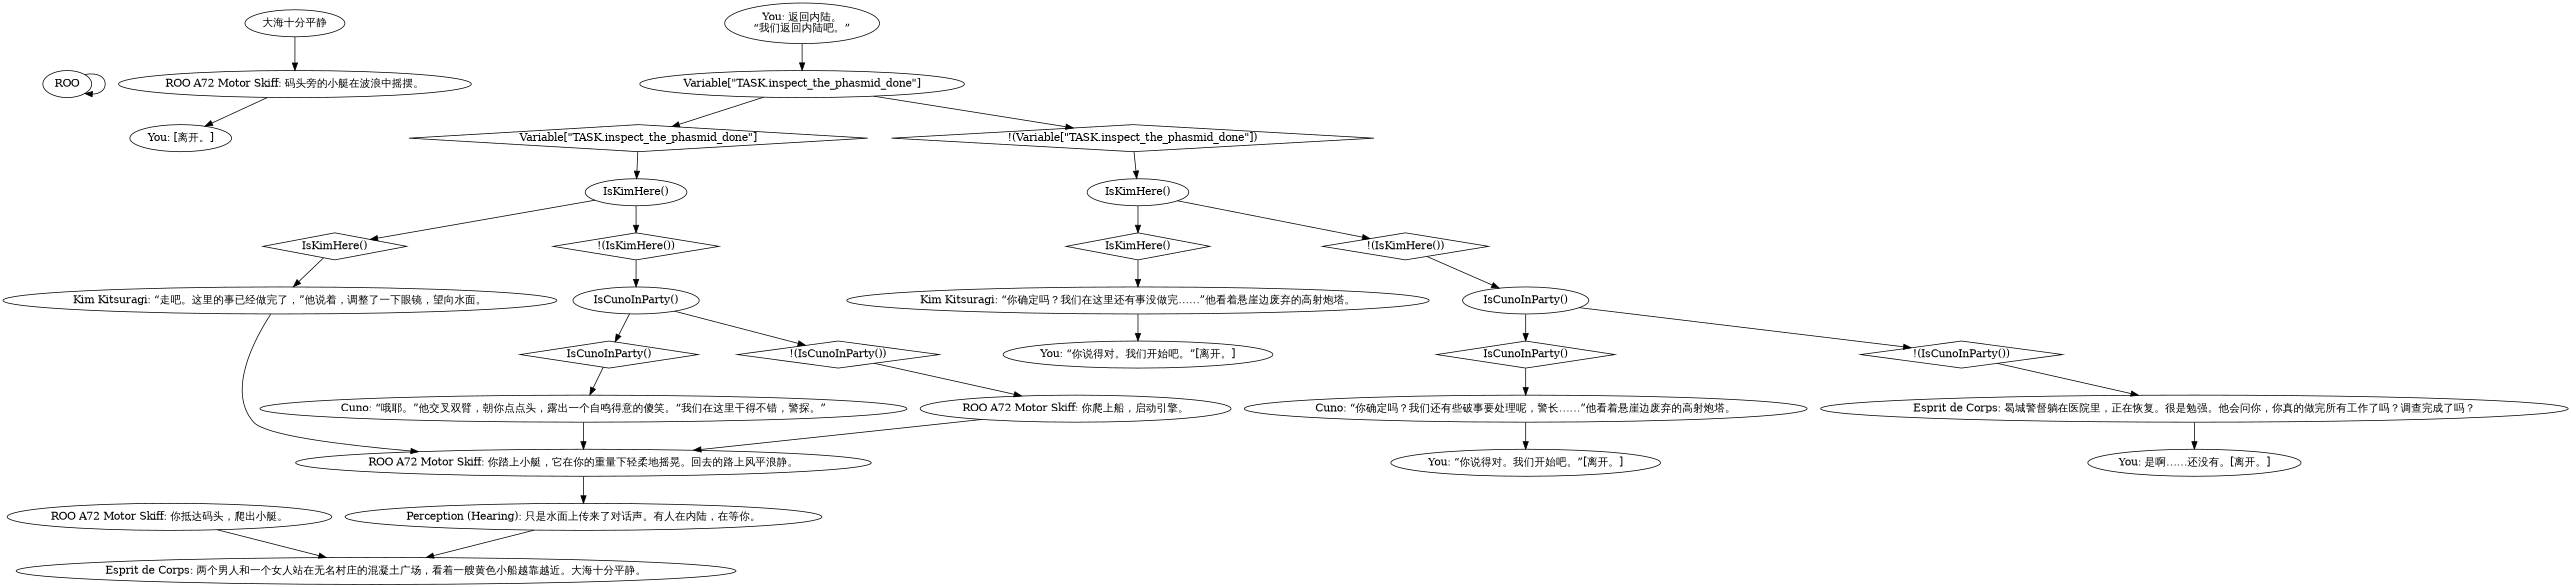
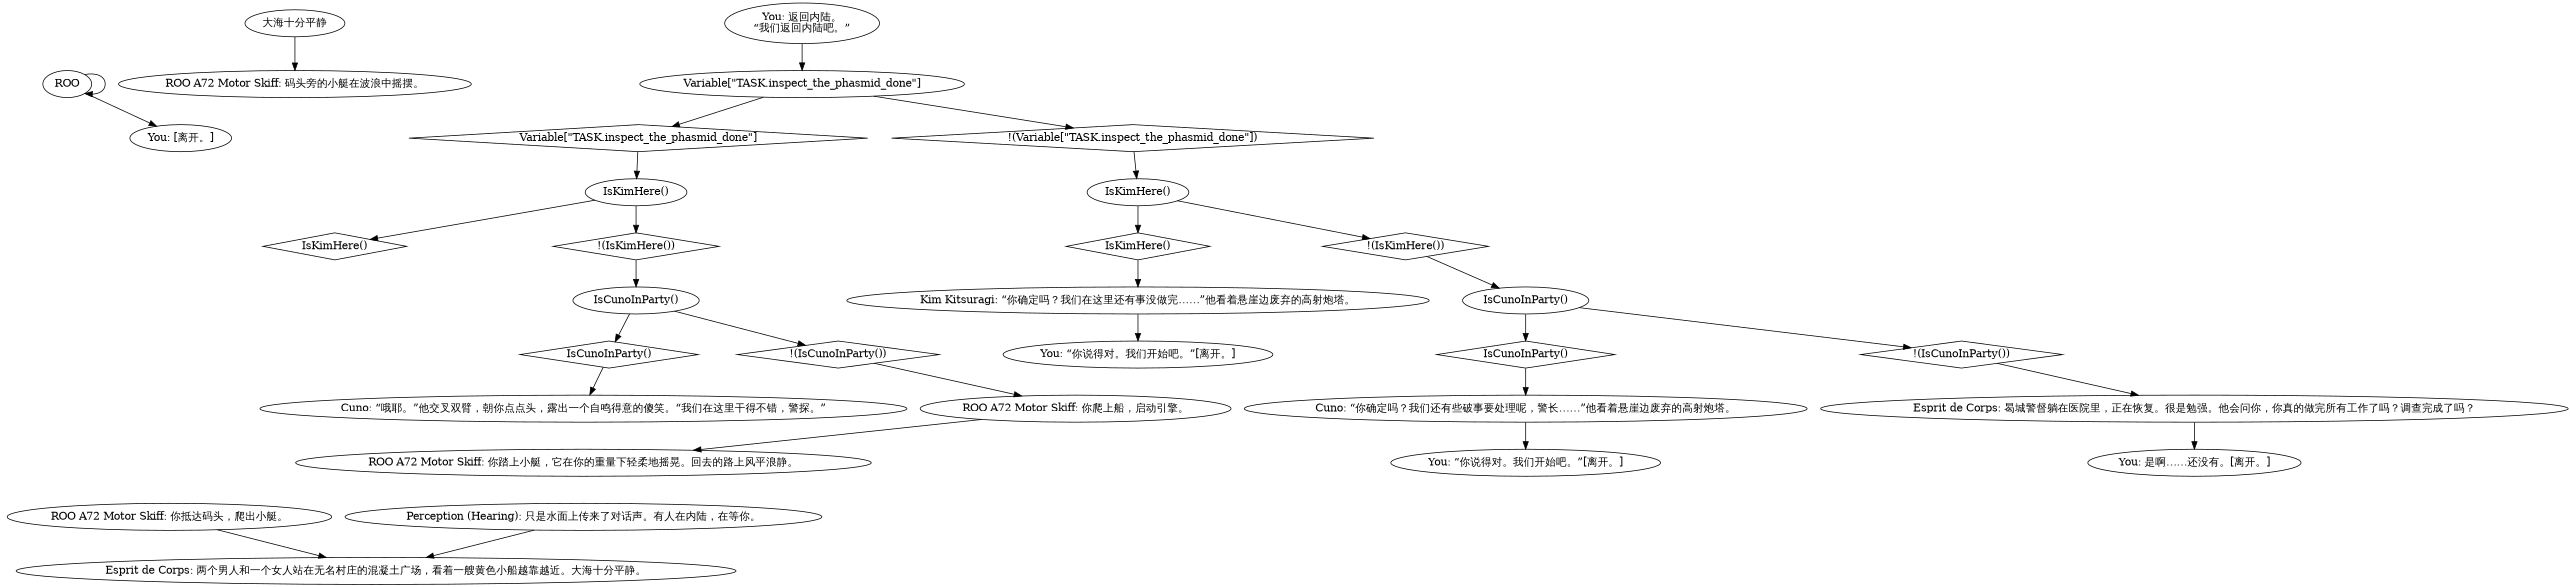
(240, 110) -> (118, 108)
(280, 300) -> none
(583, 432) -> none
(583, 486) -> none
